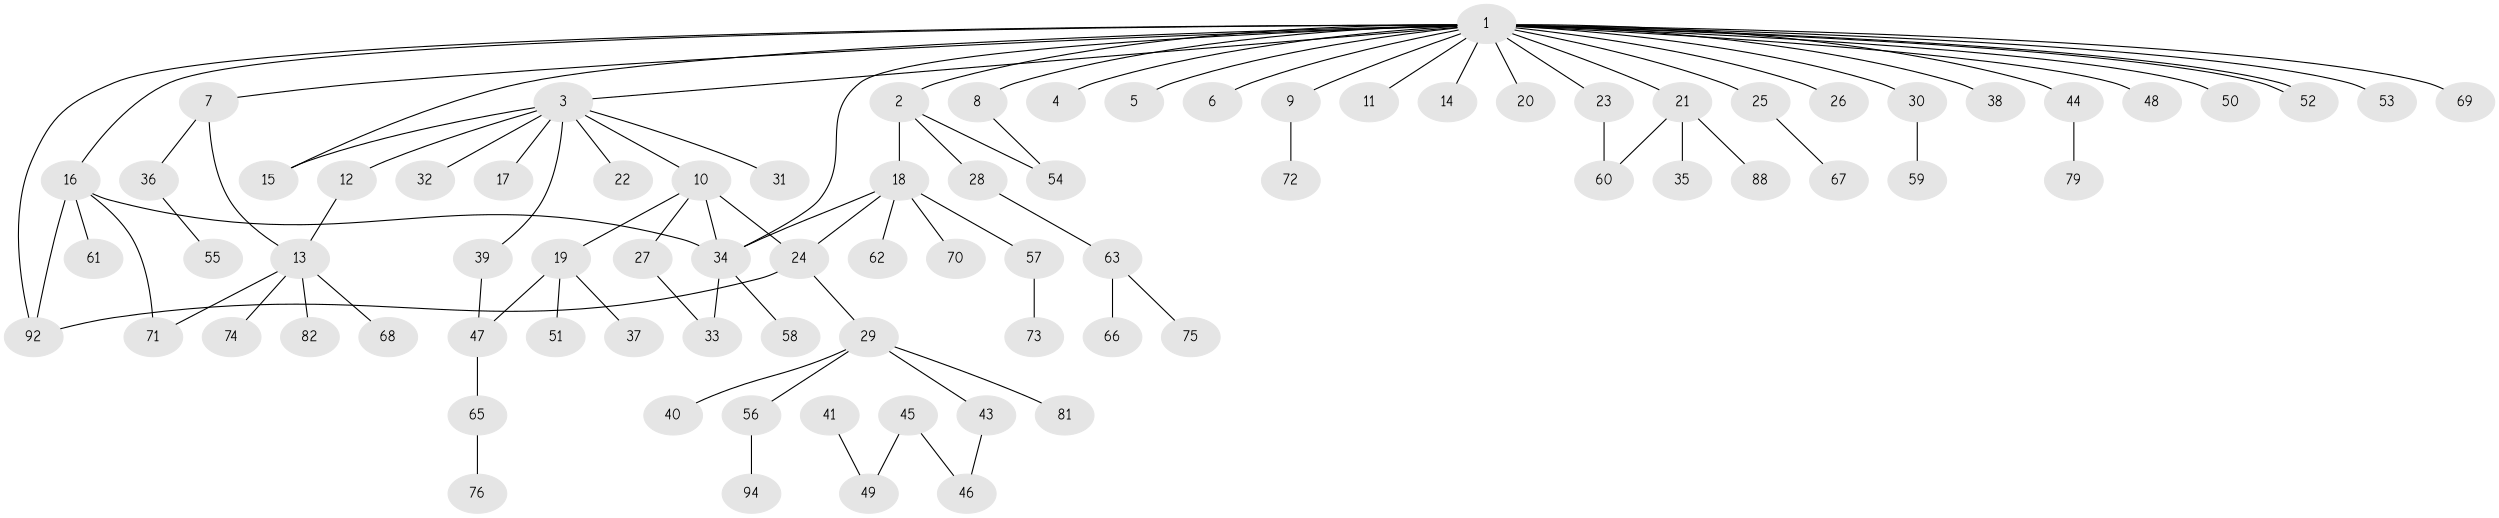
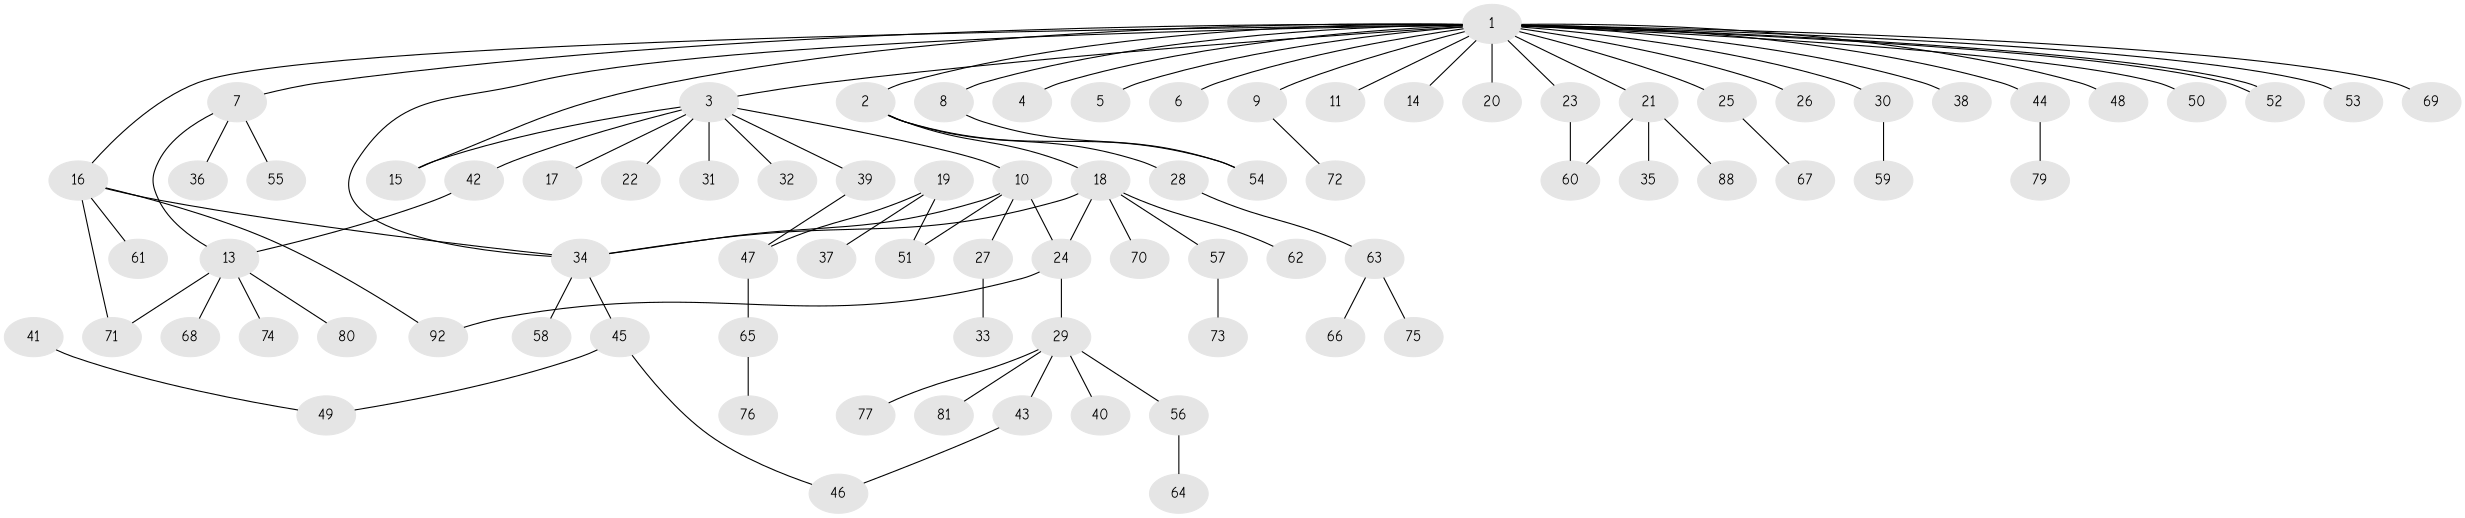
(646, 37) -> none
(347, 181) -> (474, 181)
(631, 220) -> (975, 212)
(183, 222) -> (257, 141)
(717, 298) -> (600, 298)
(310, 337) -> (347, 337)
none -> (866, 415)
(751, 494) -> (1179, 494)
